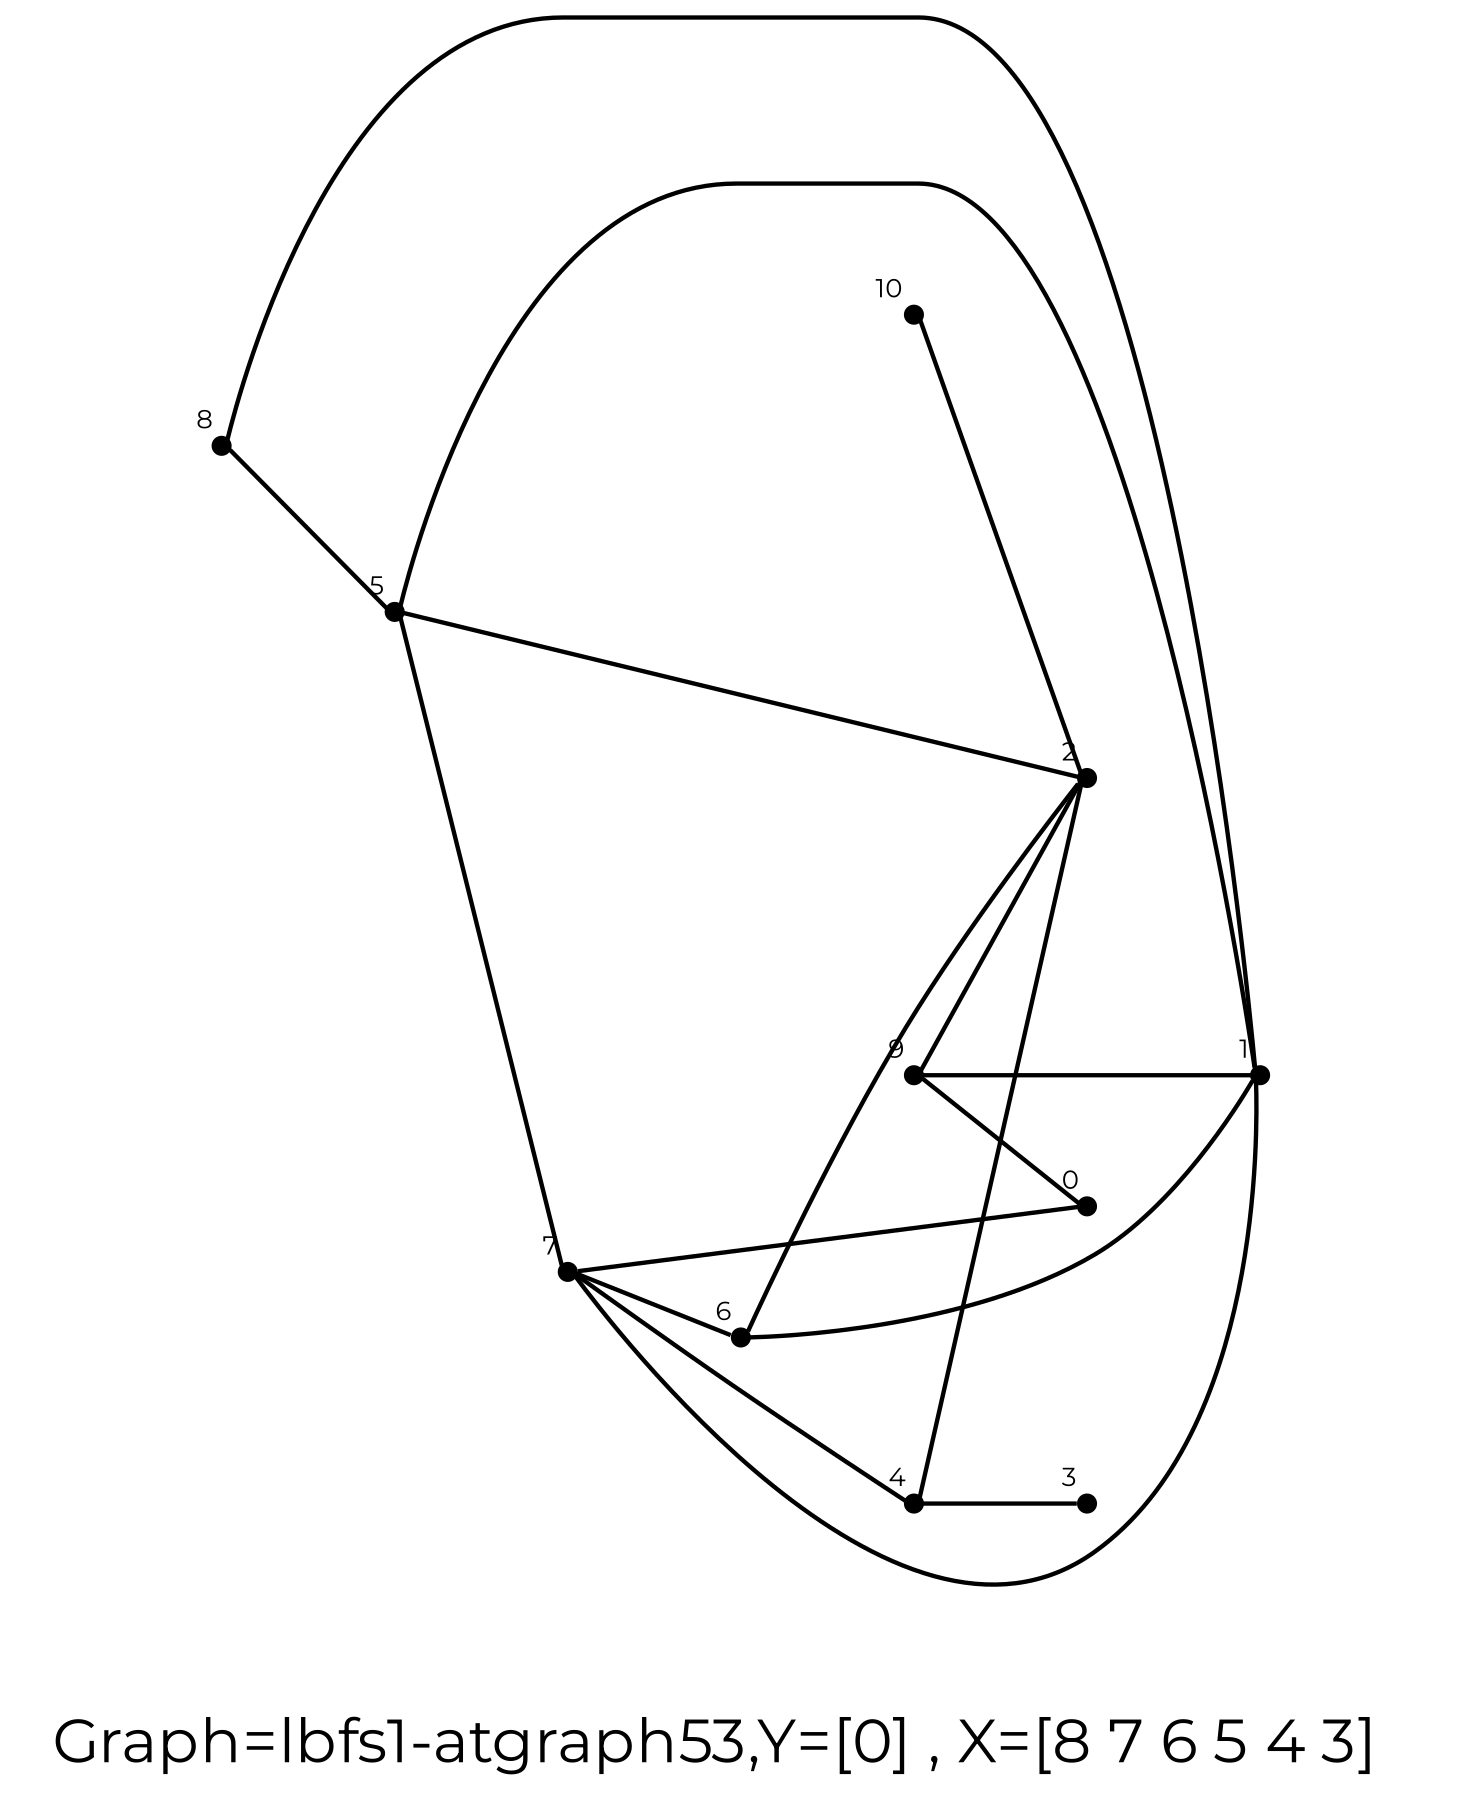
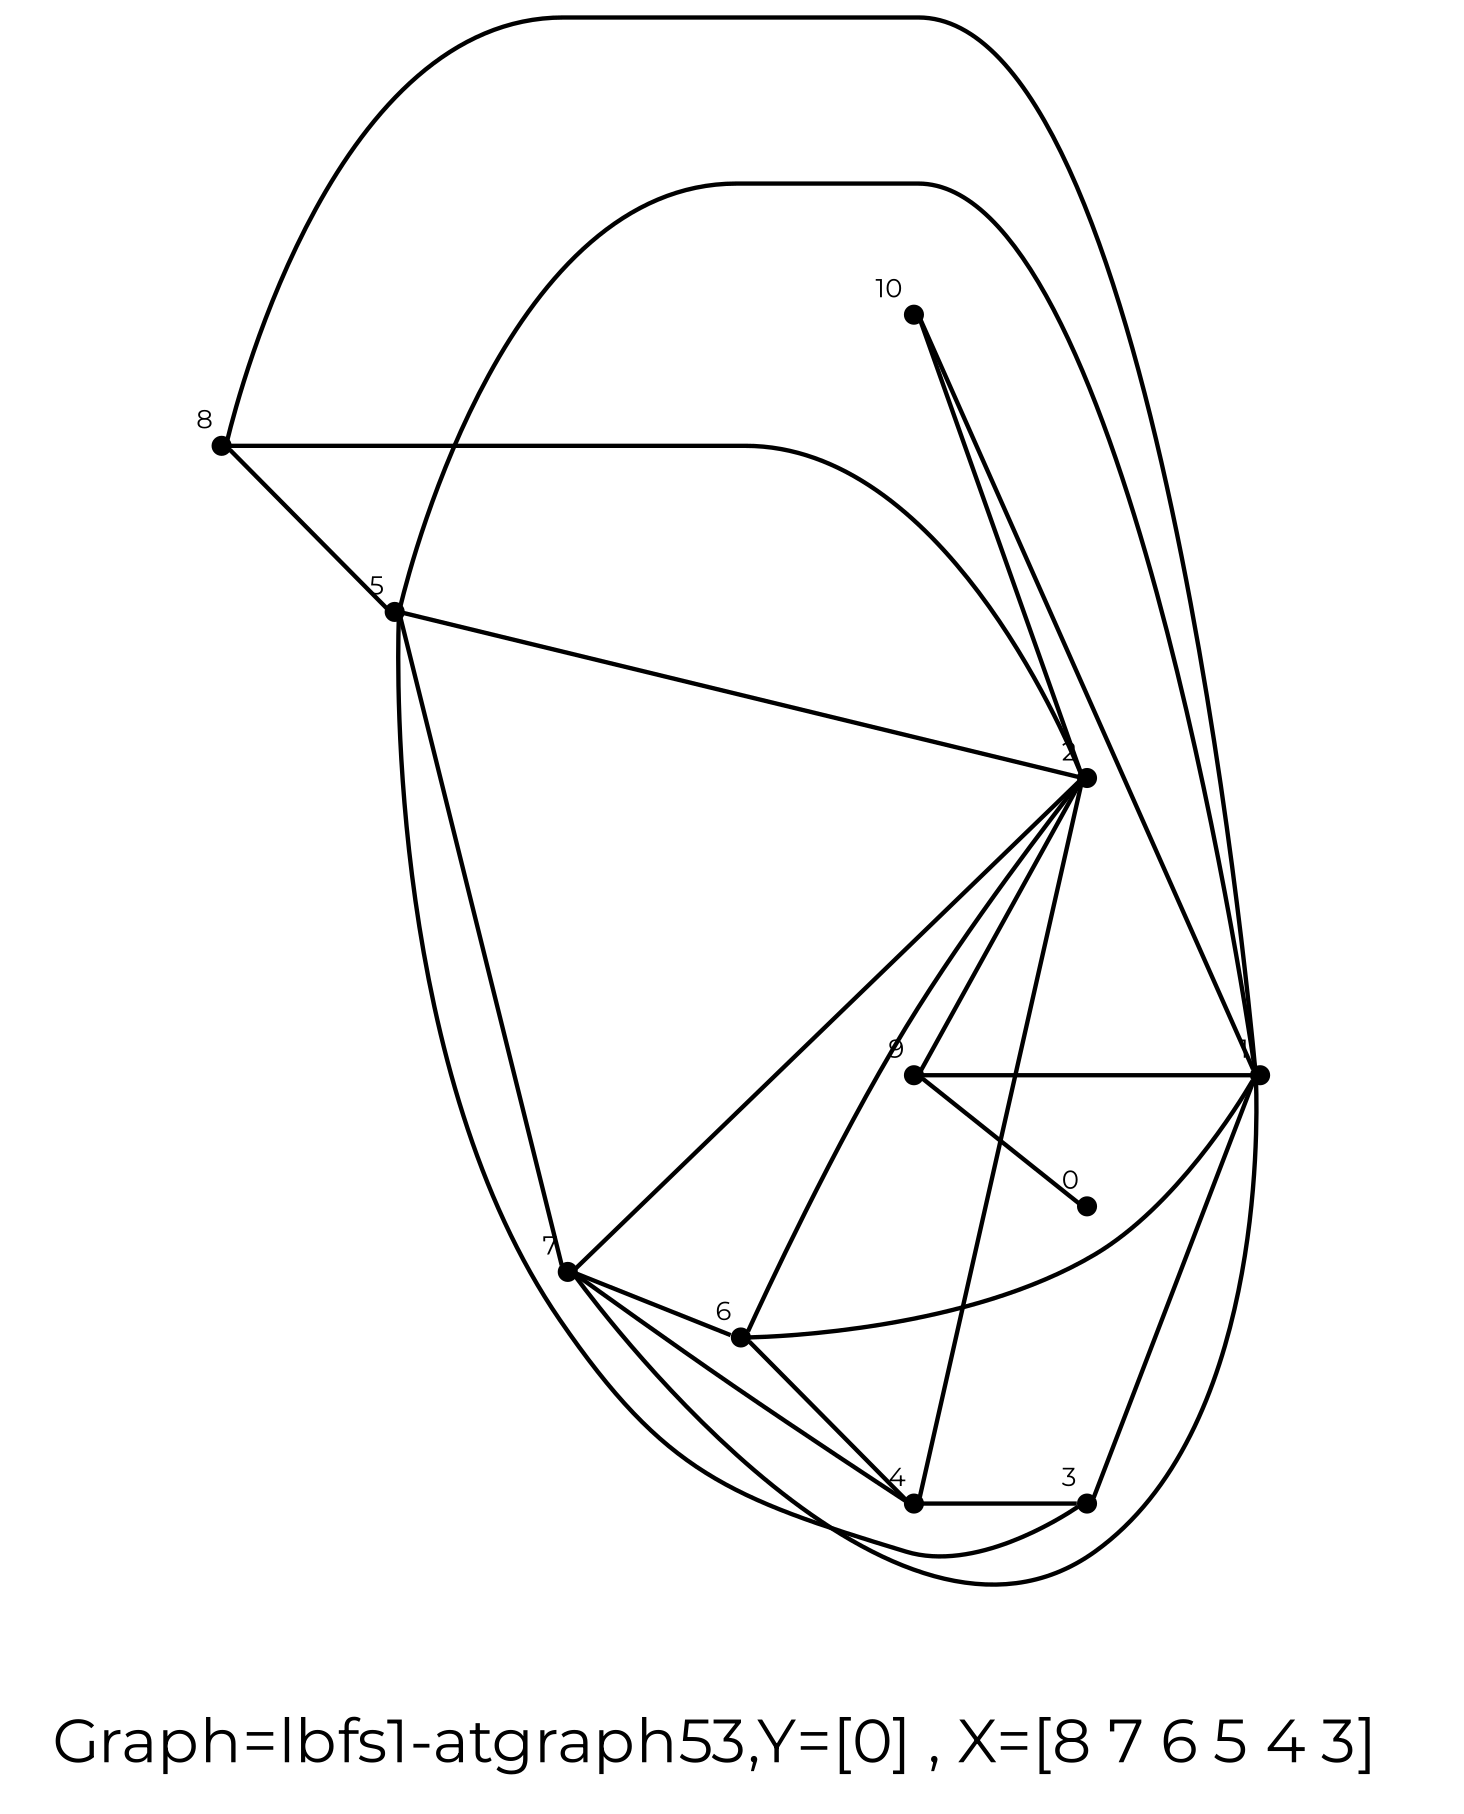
none -> (734, 446)
none -> (1087, 694)
(828, 1239) -> (828, 1025)
none -> (531, 1269)
none -> (1174, 1289)
none -> (816, 1409)
